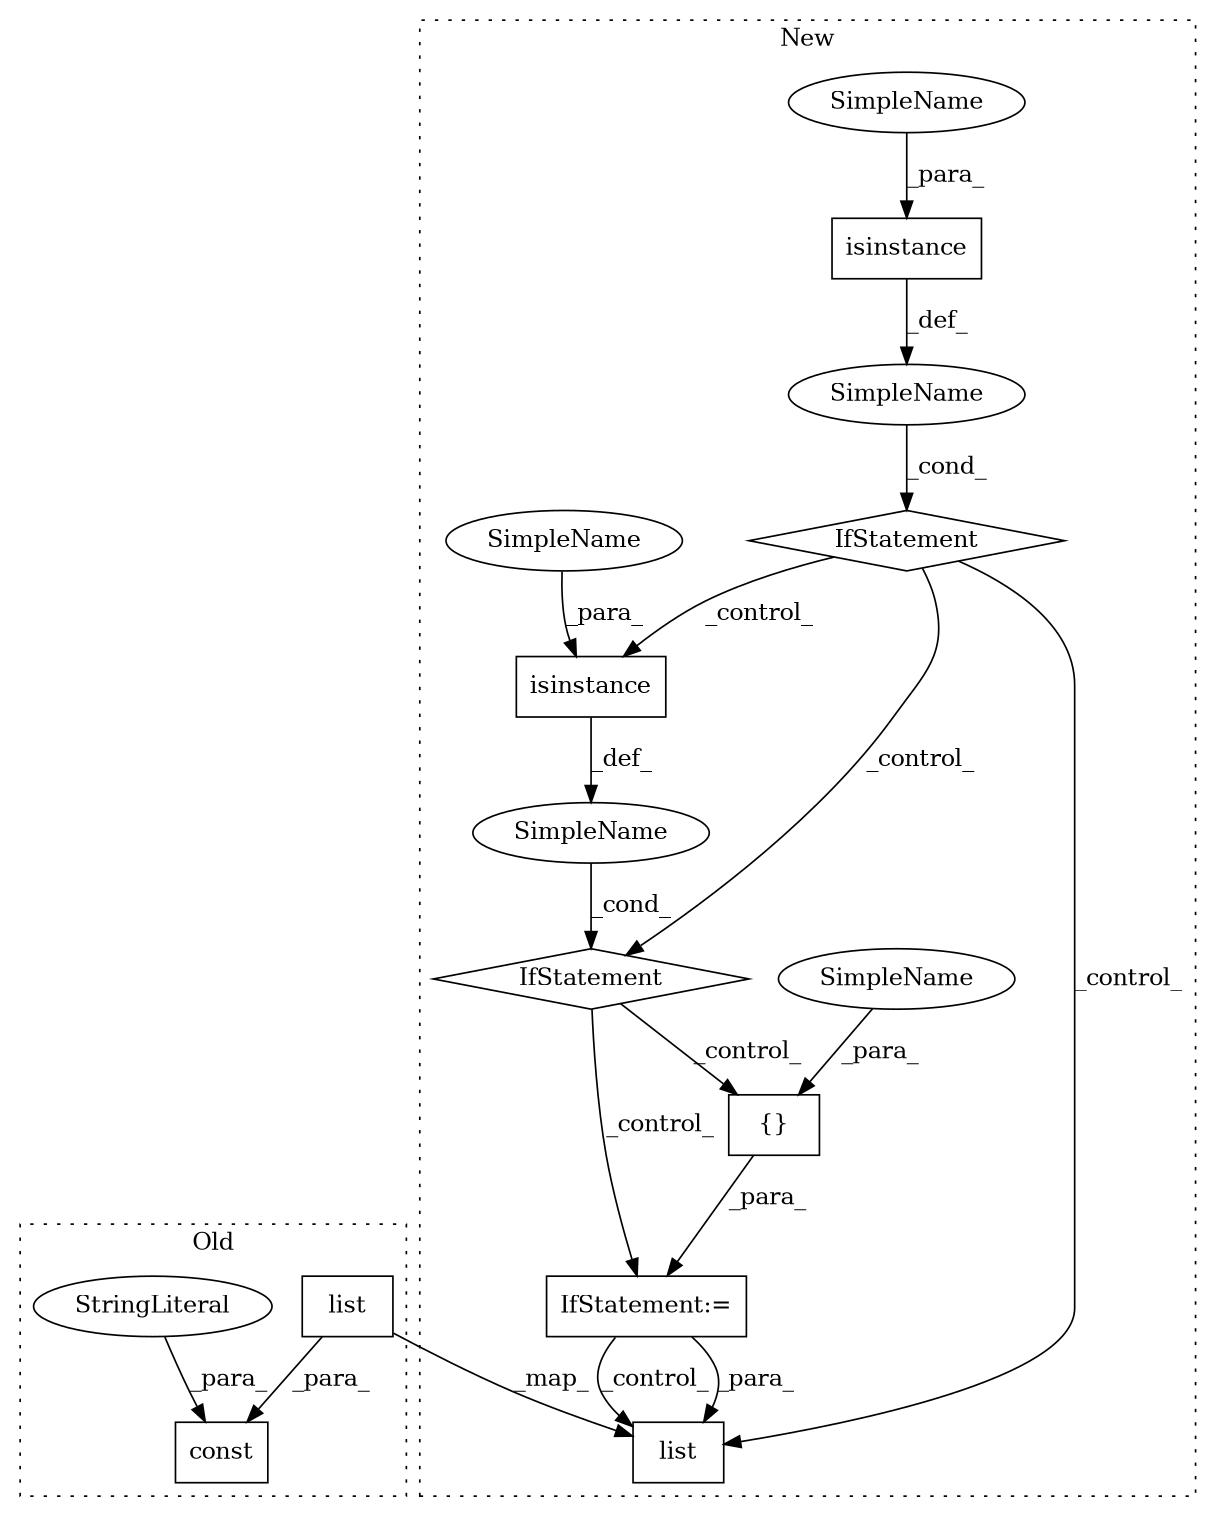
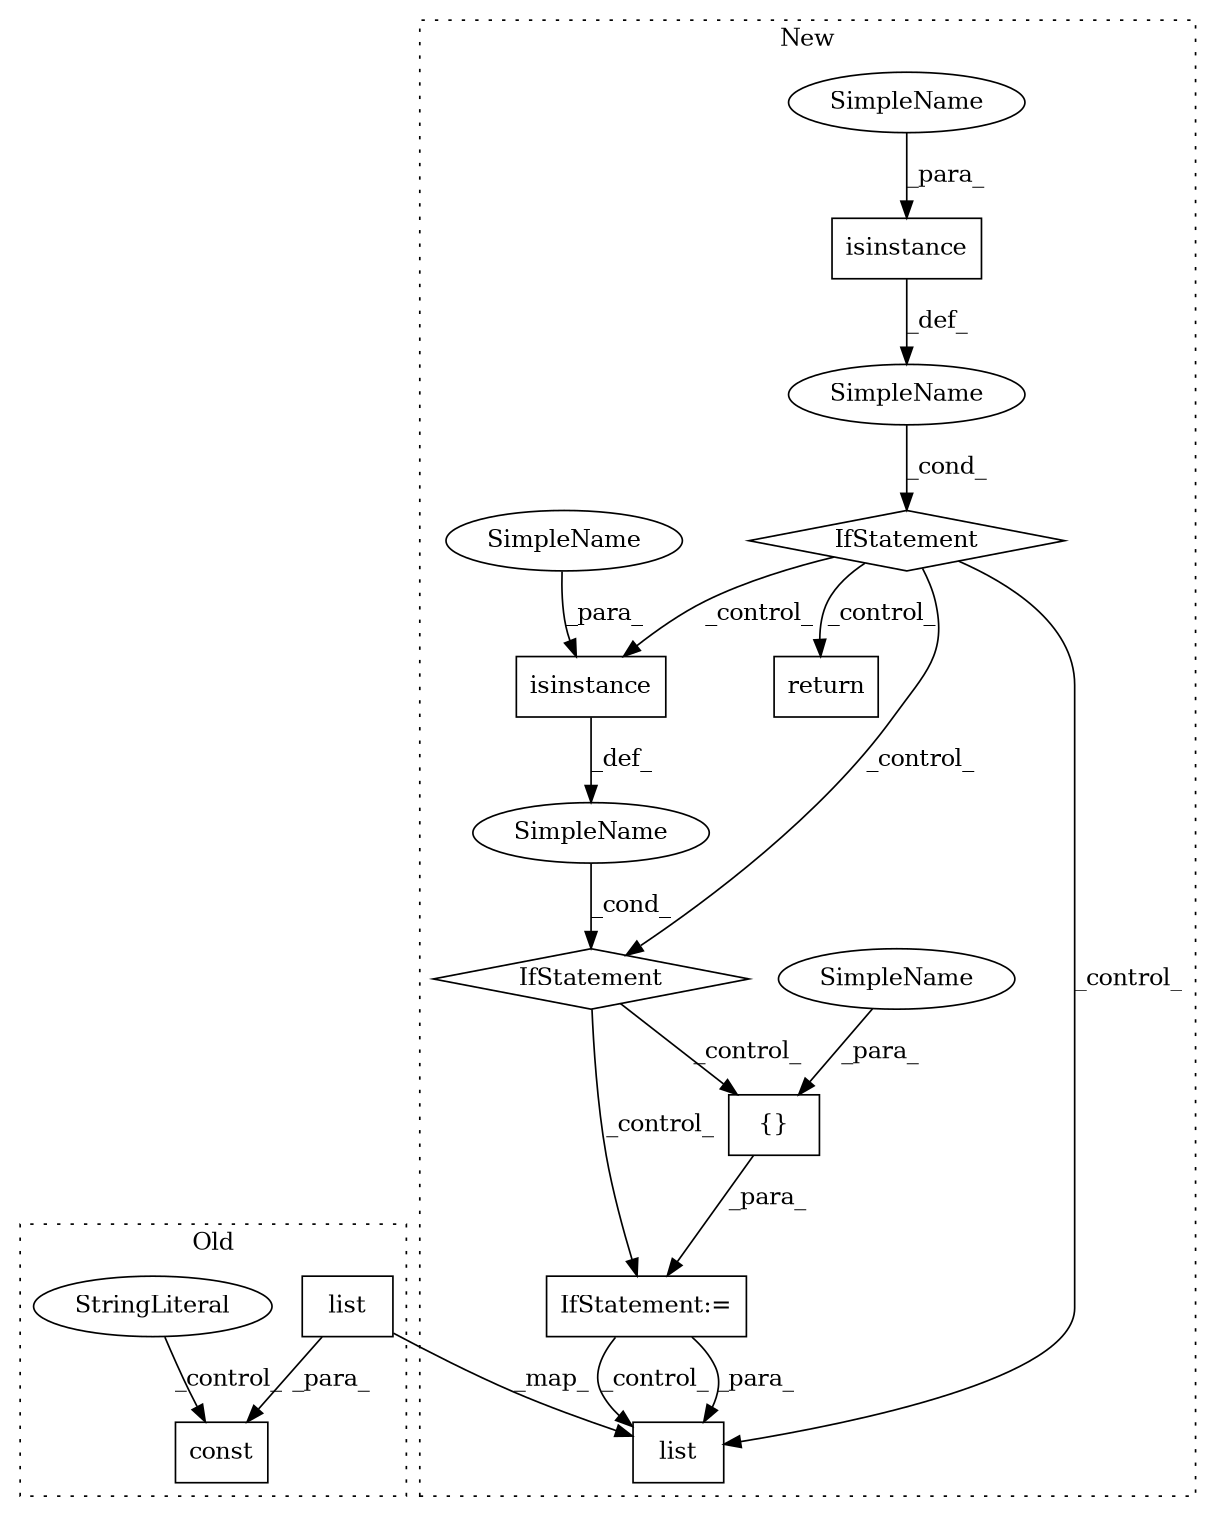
none -> (826, 687)
(228, 1379) -> (228, 1379)
